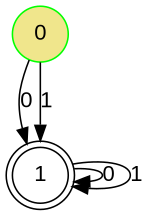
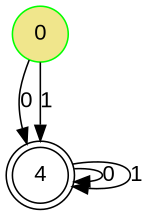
(40, 175) -> (40, 175)
